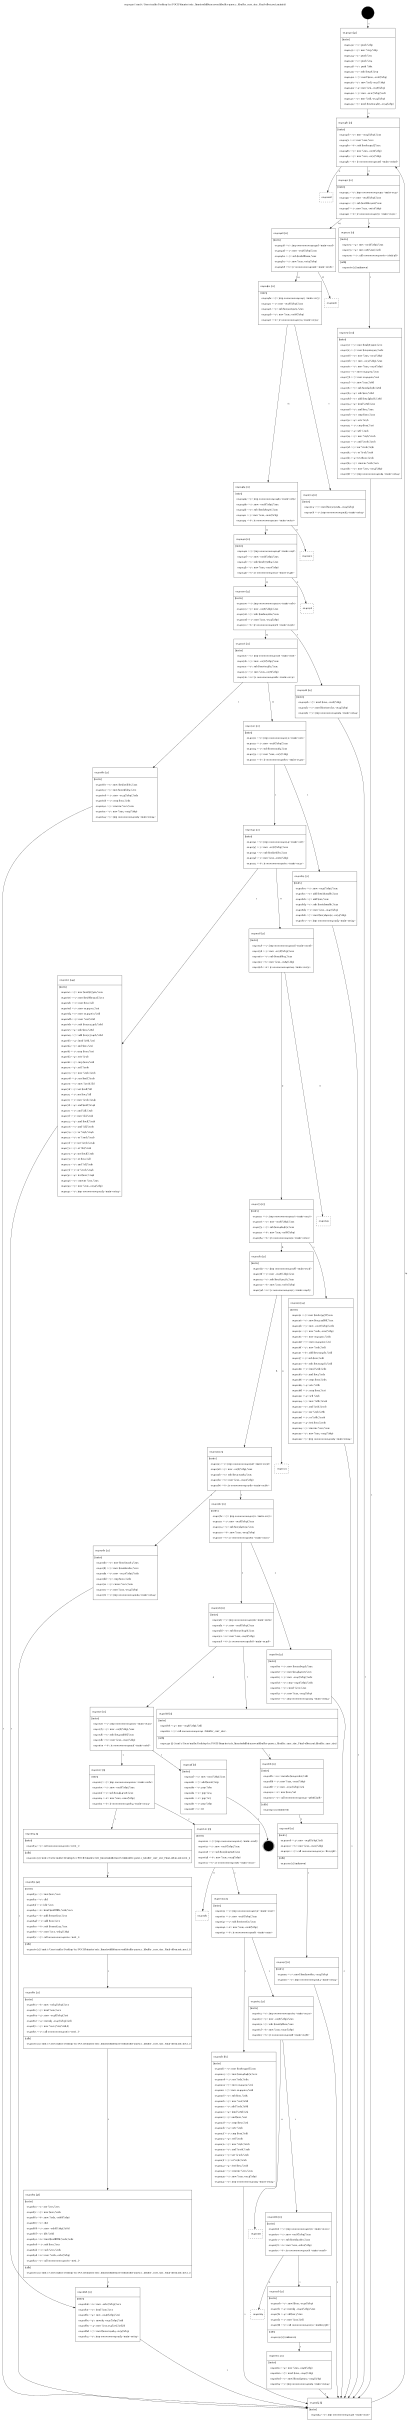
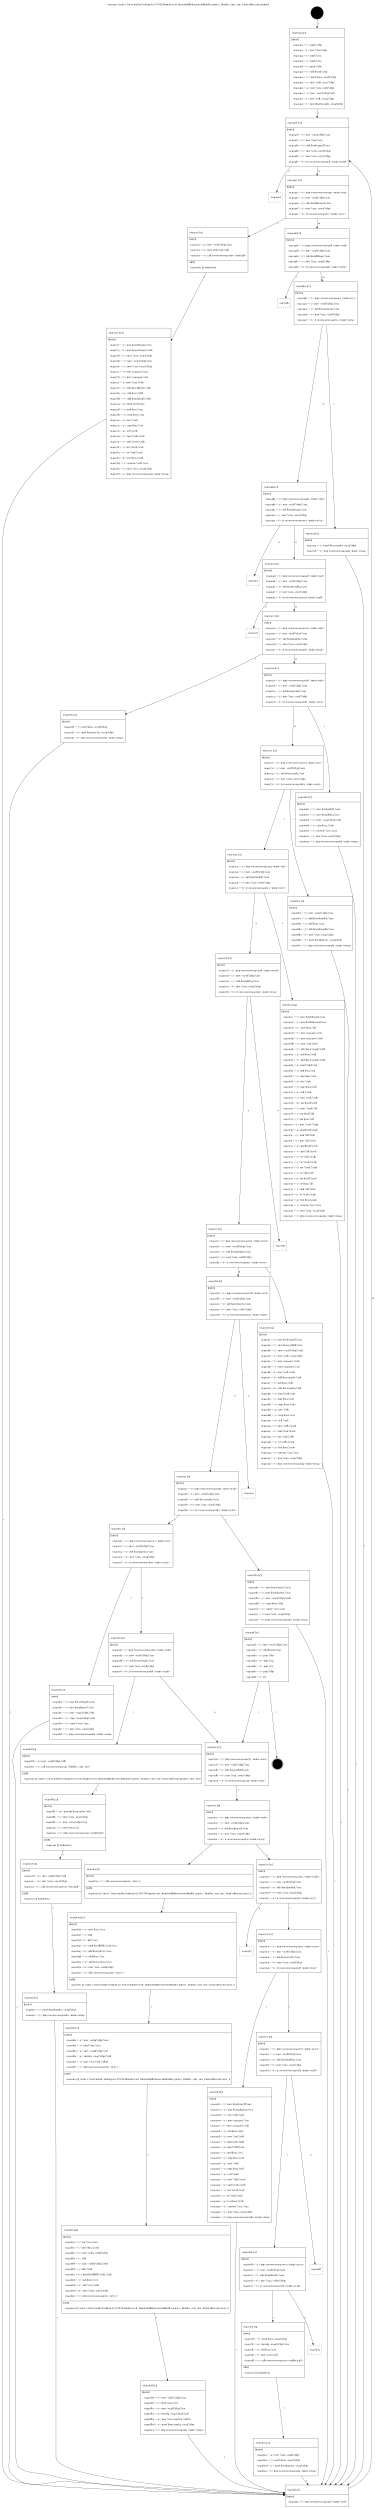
none -> (363, 1521)
(11, 1728) -> (341, 1854)
(166, 1760) -> (251, 1711)
